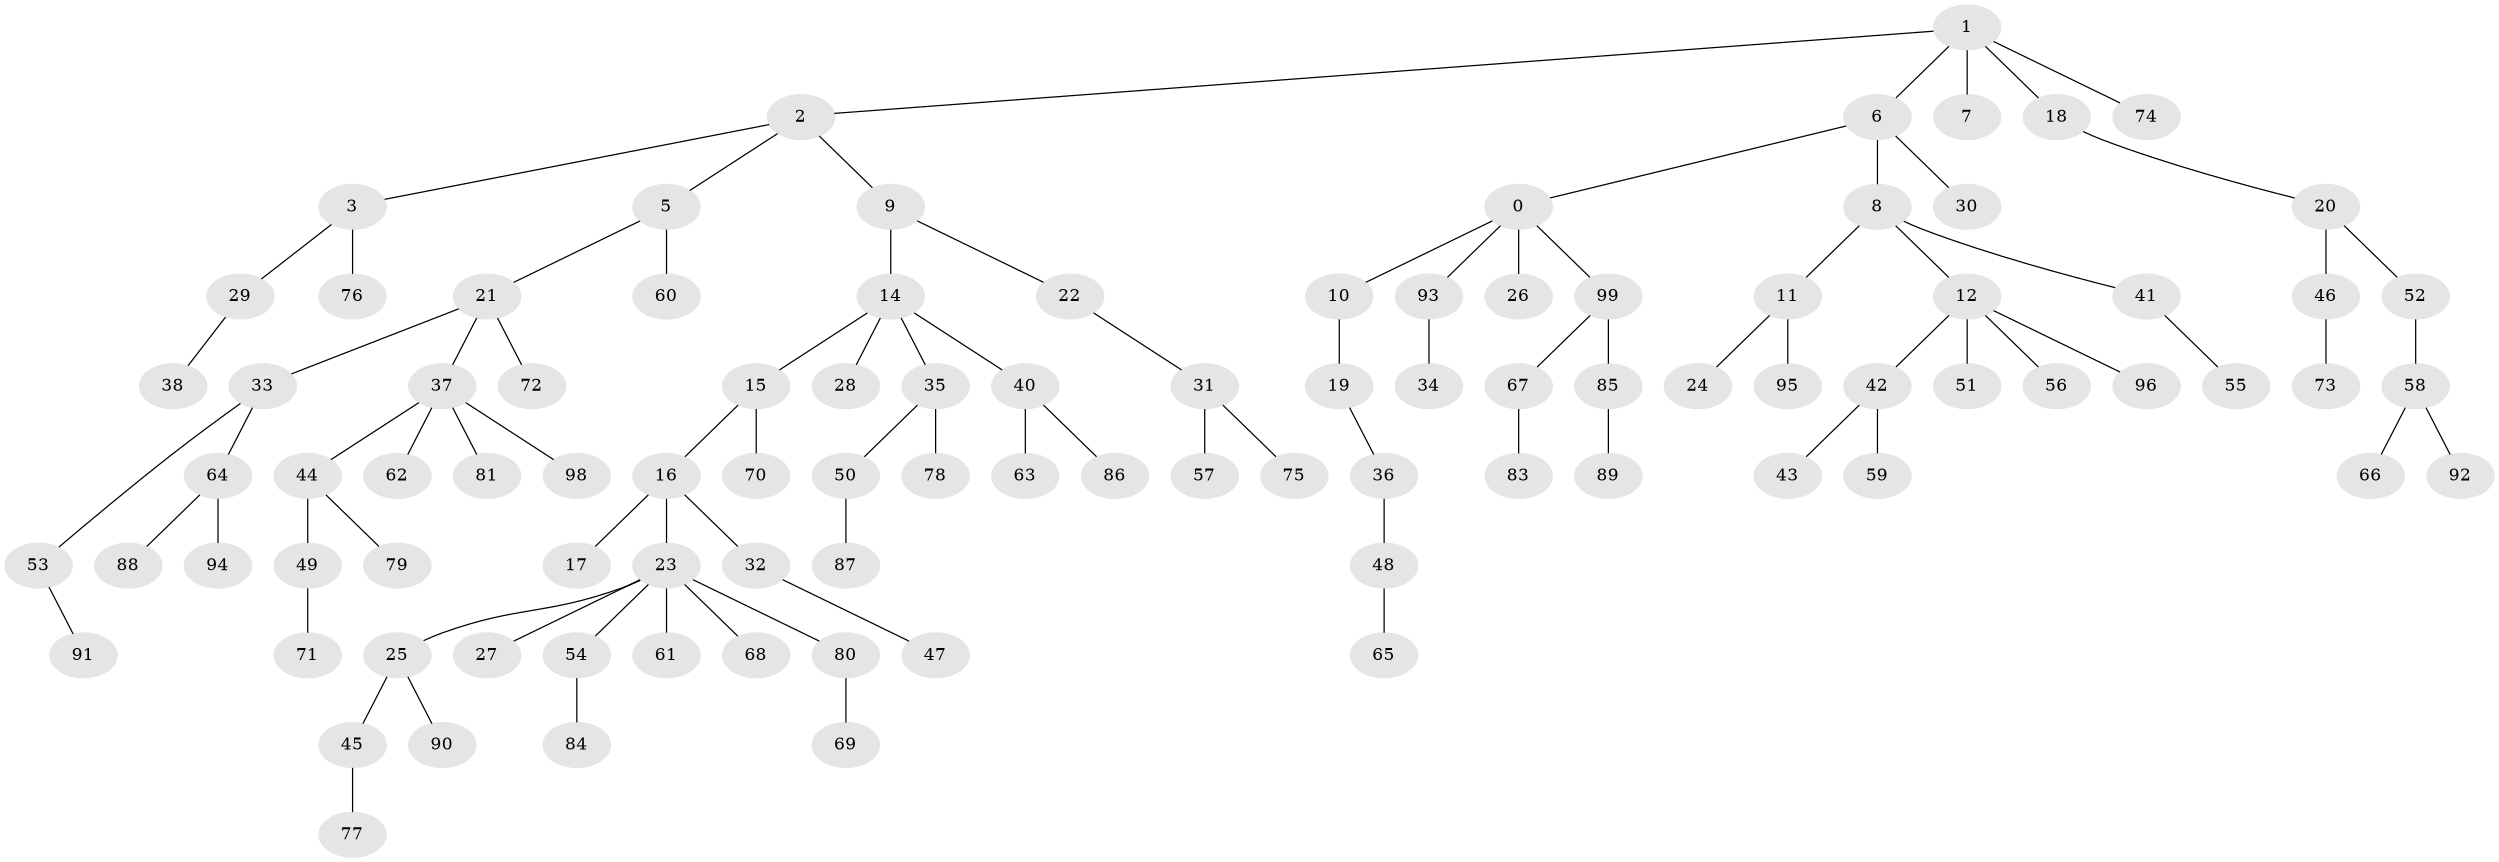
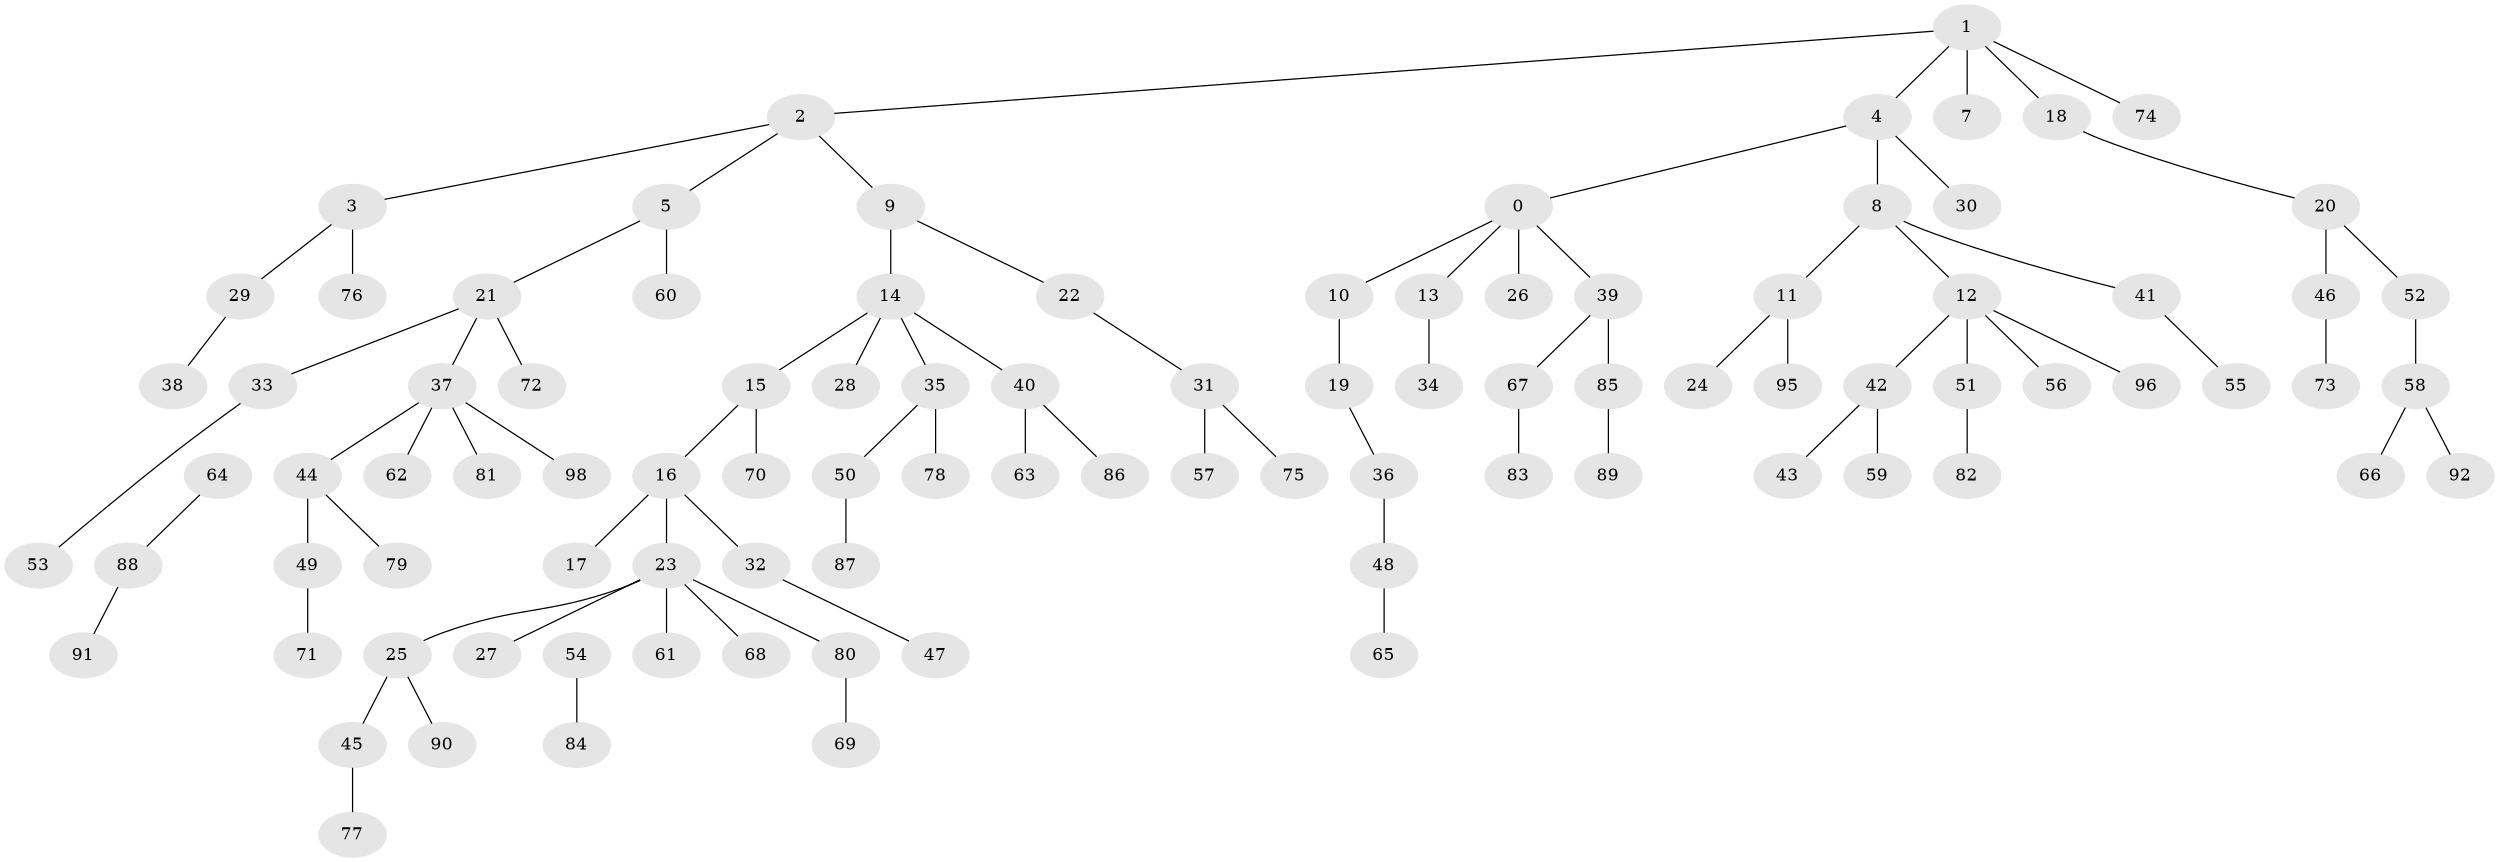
(1877, 117) -> (1877, 117)
(1429, 297) -> (1429, 297)
(1608, 297) -> (1608, 297)
(240, 431) -> none
none -> (1967, 476)
(218, 566) -> none
(622, 610) -> none
(61, 611) -> (106, 611)
